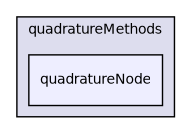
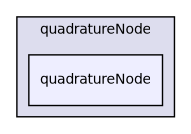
(96, 30) -> (96, 30)
